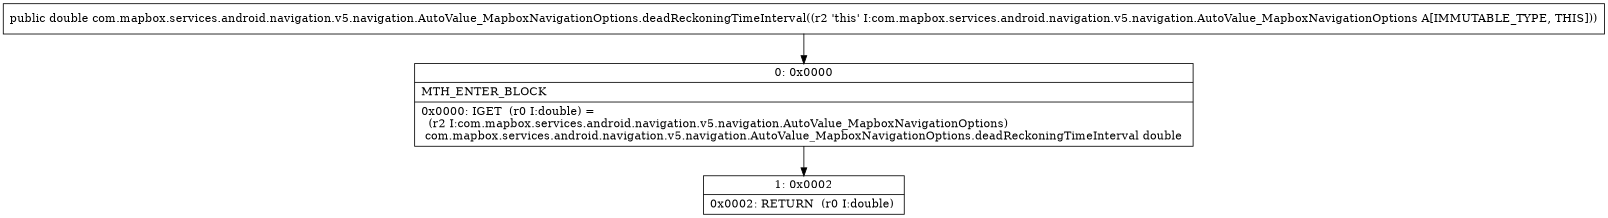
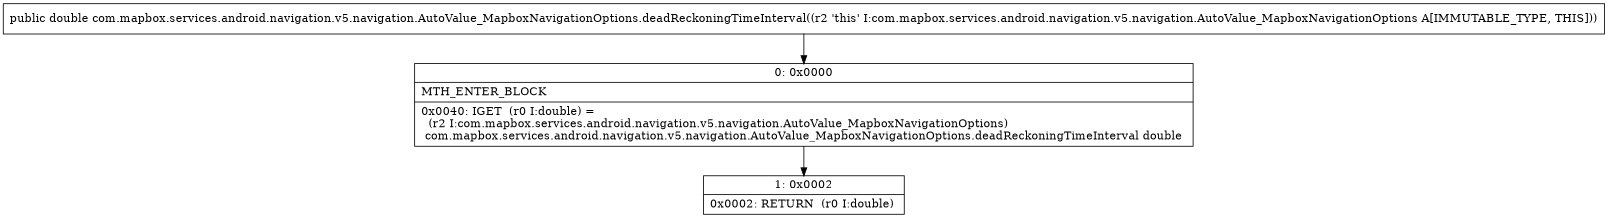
(510, 111) -> (510, 111)
